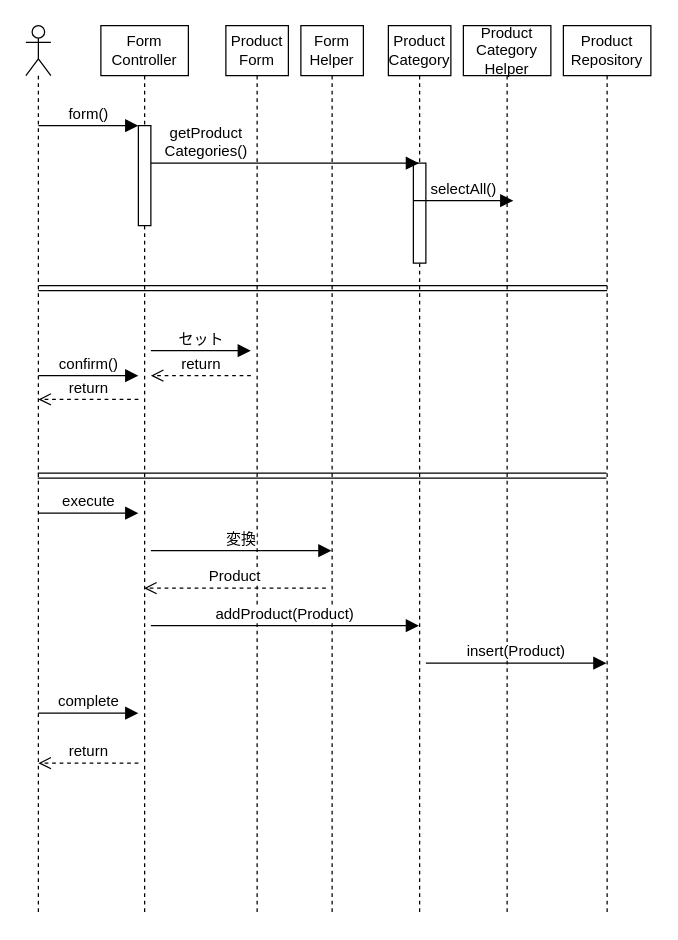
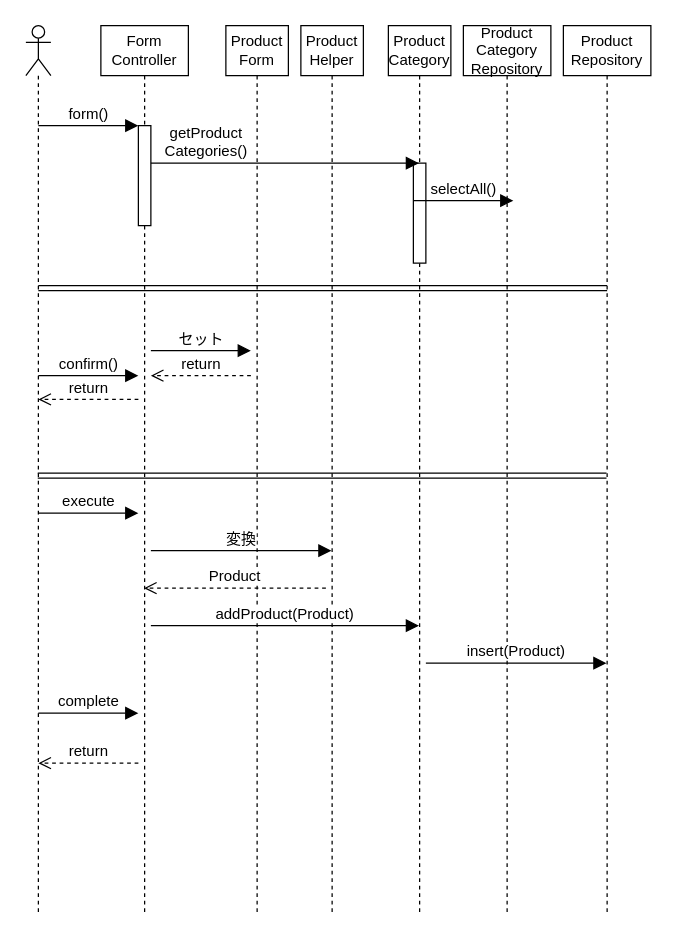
(332, 51) -> (332, 51)
(507, 51) -> (507, 51)
